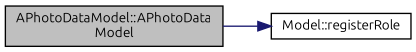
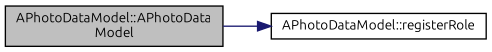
(341, 26) -> (379, 26)
